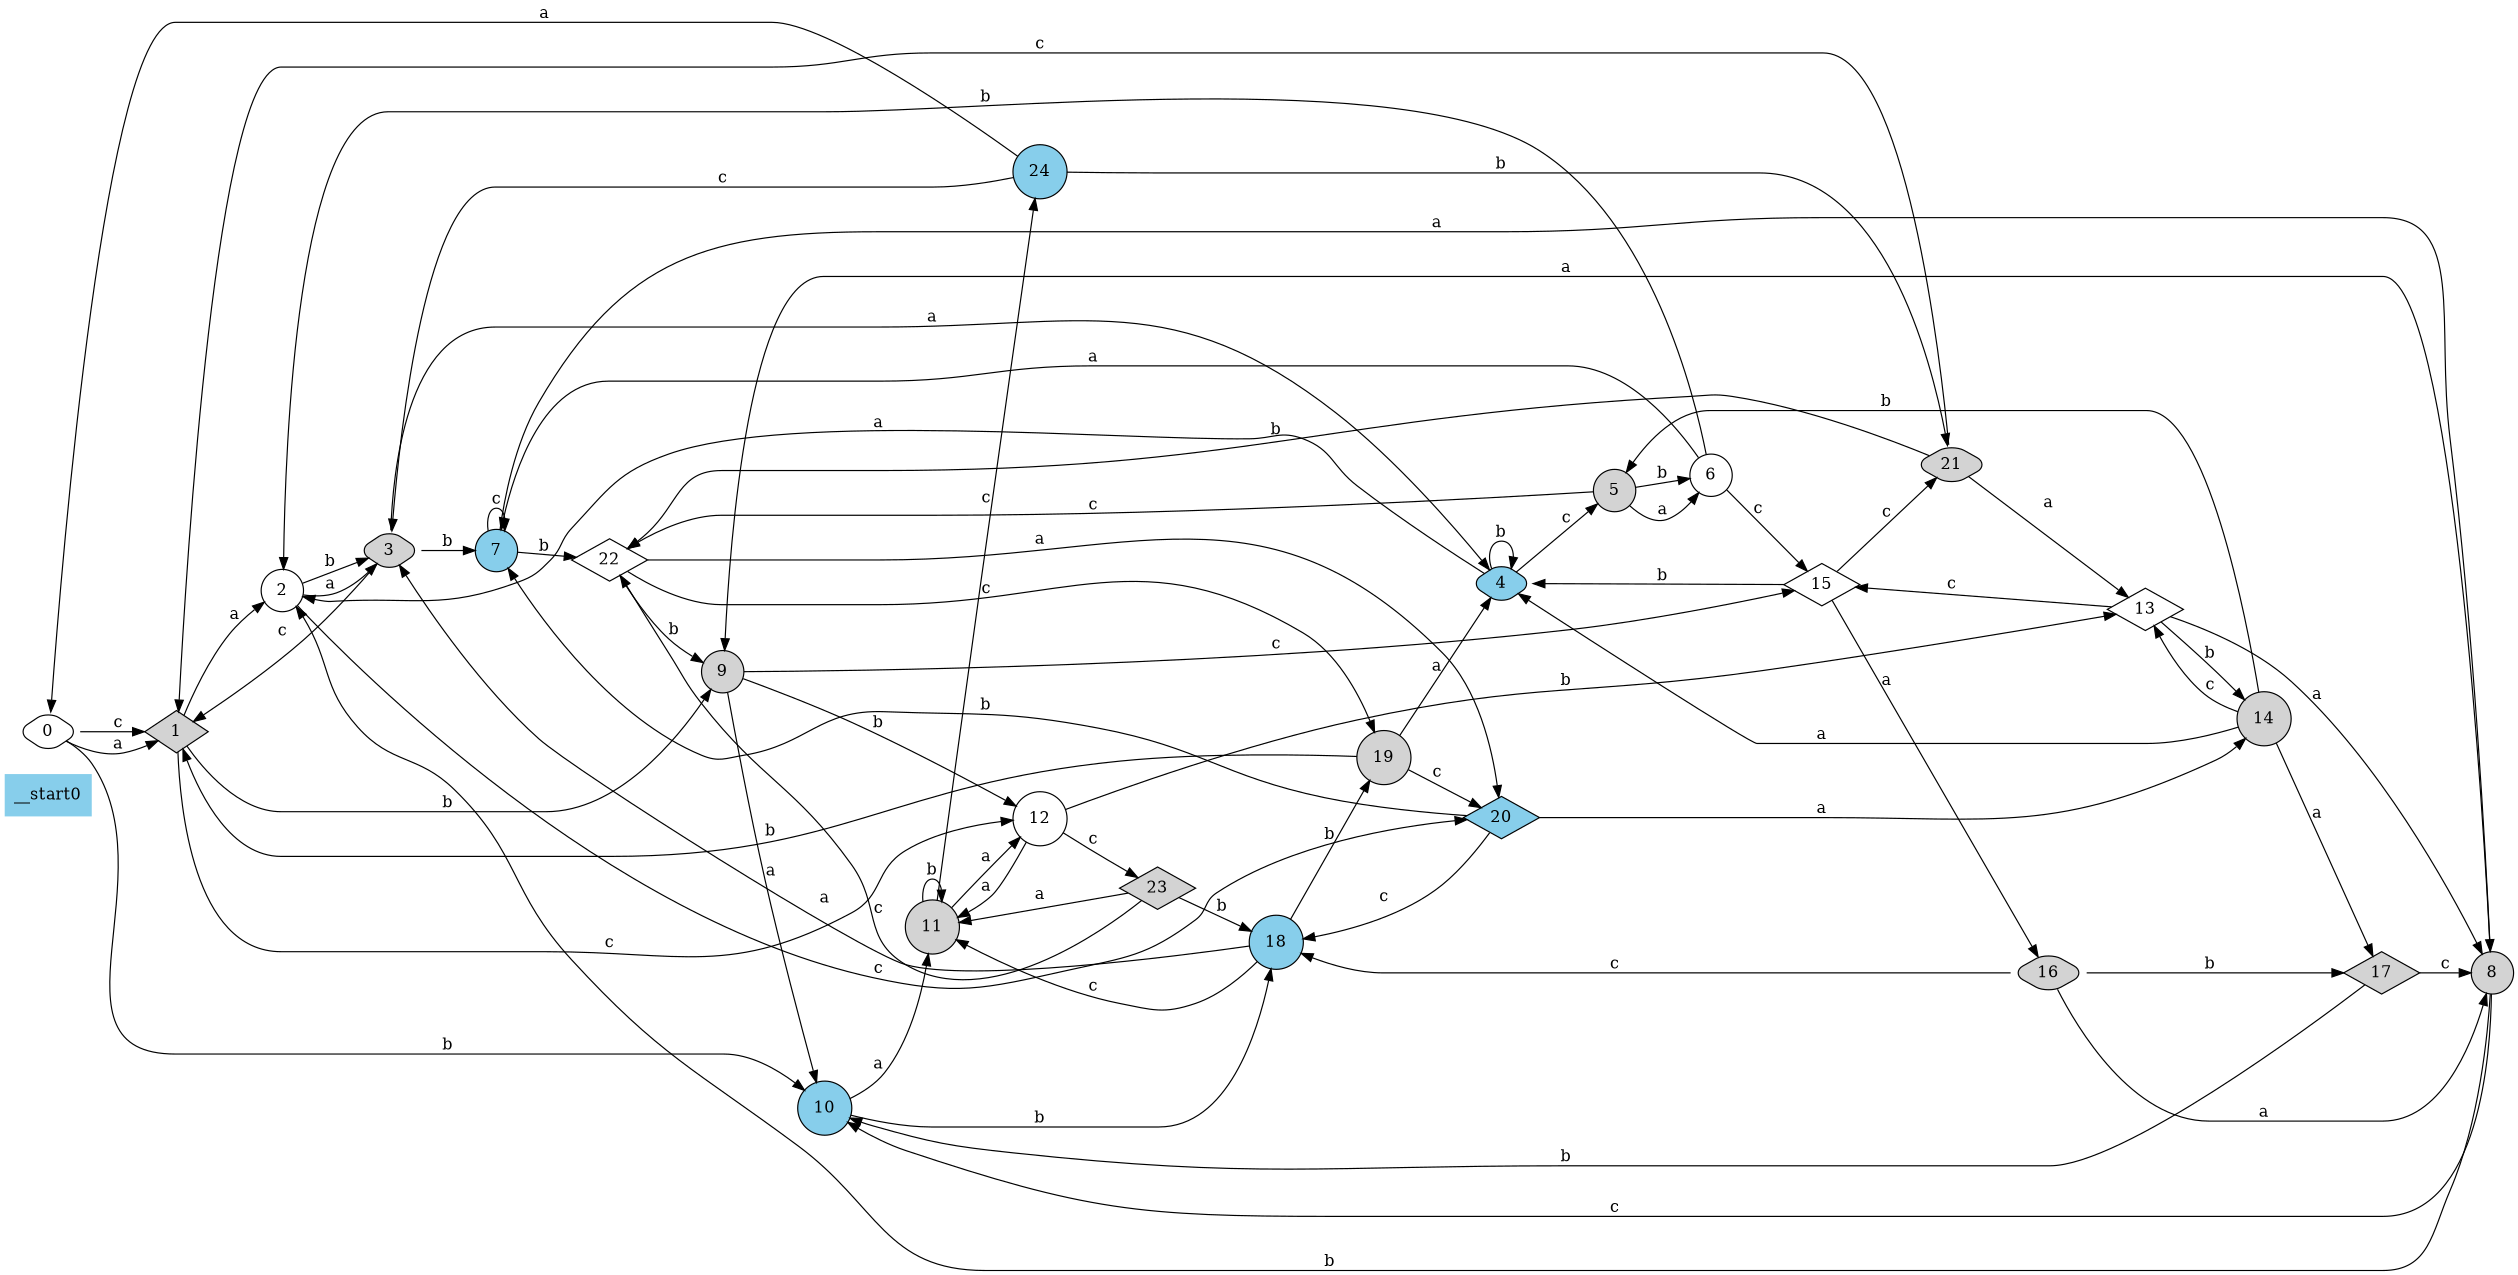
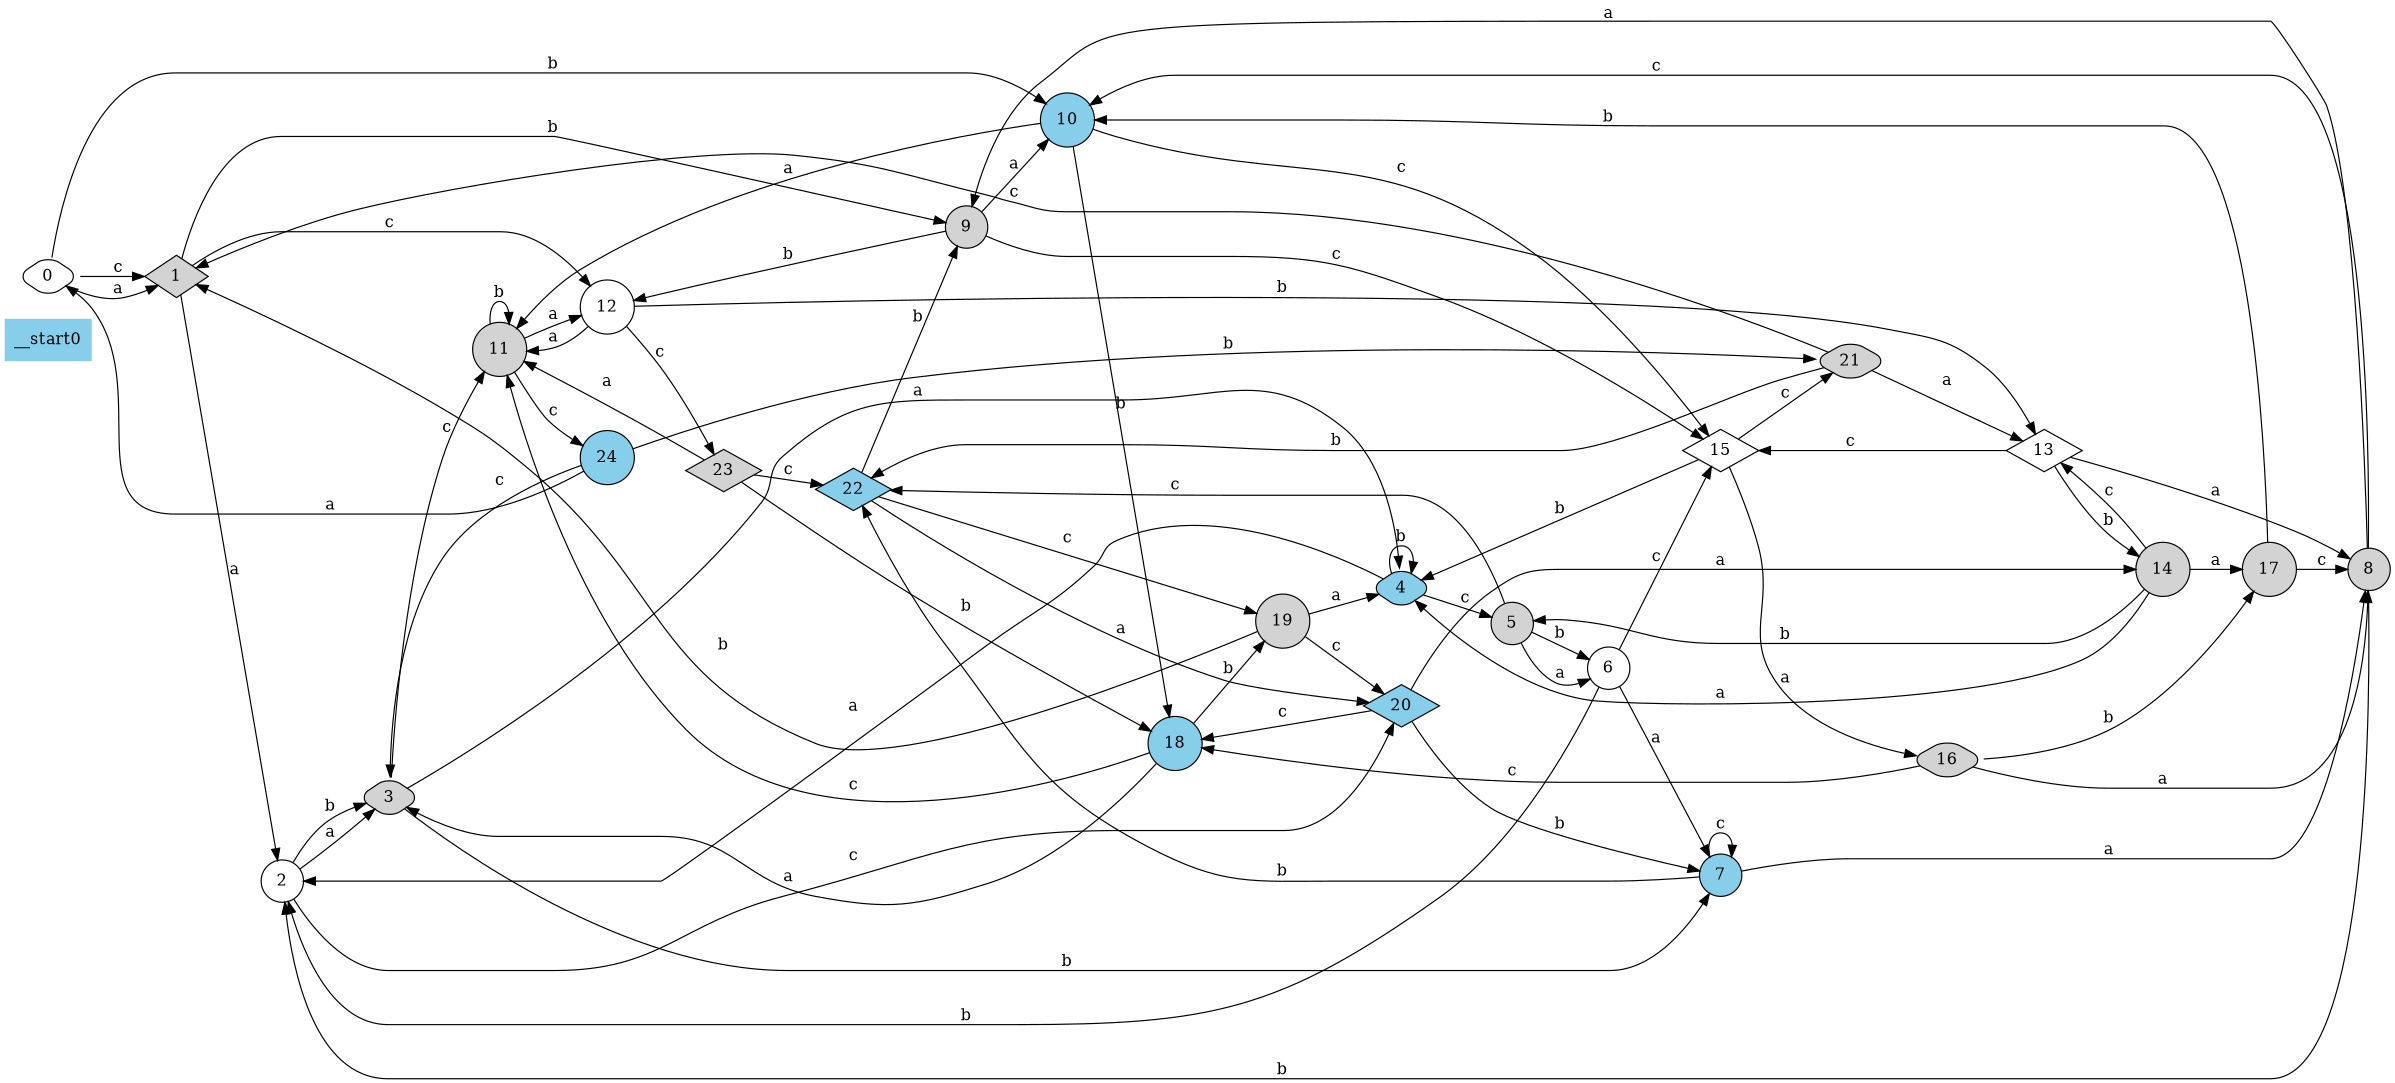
none -> (1437, 198)
(610, 560) -> (853, 489)
(296, 646) -> (414, 575)
(2382, 973) -> (2269, 569)
